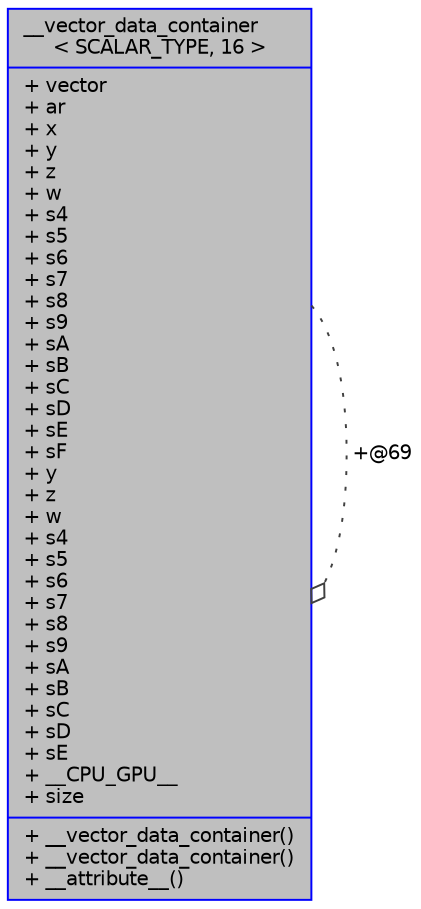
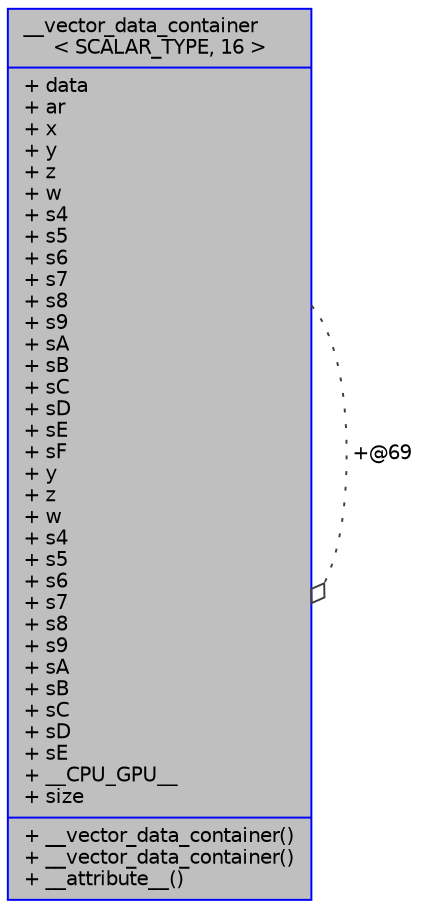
(66, 86) -> (57, 86)
